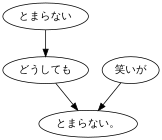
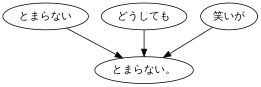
(46, 40) -> (91, 41)
